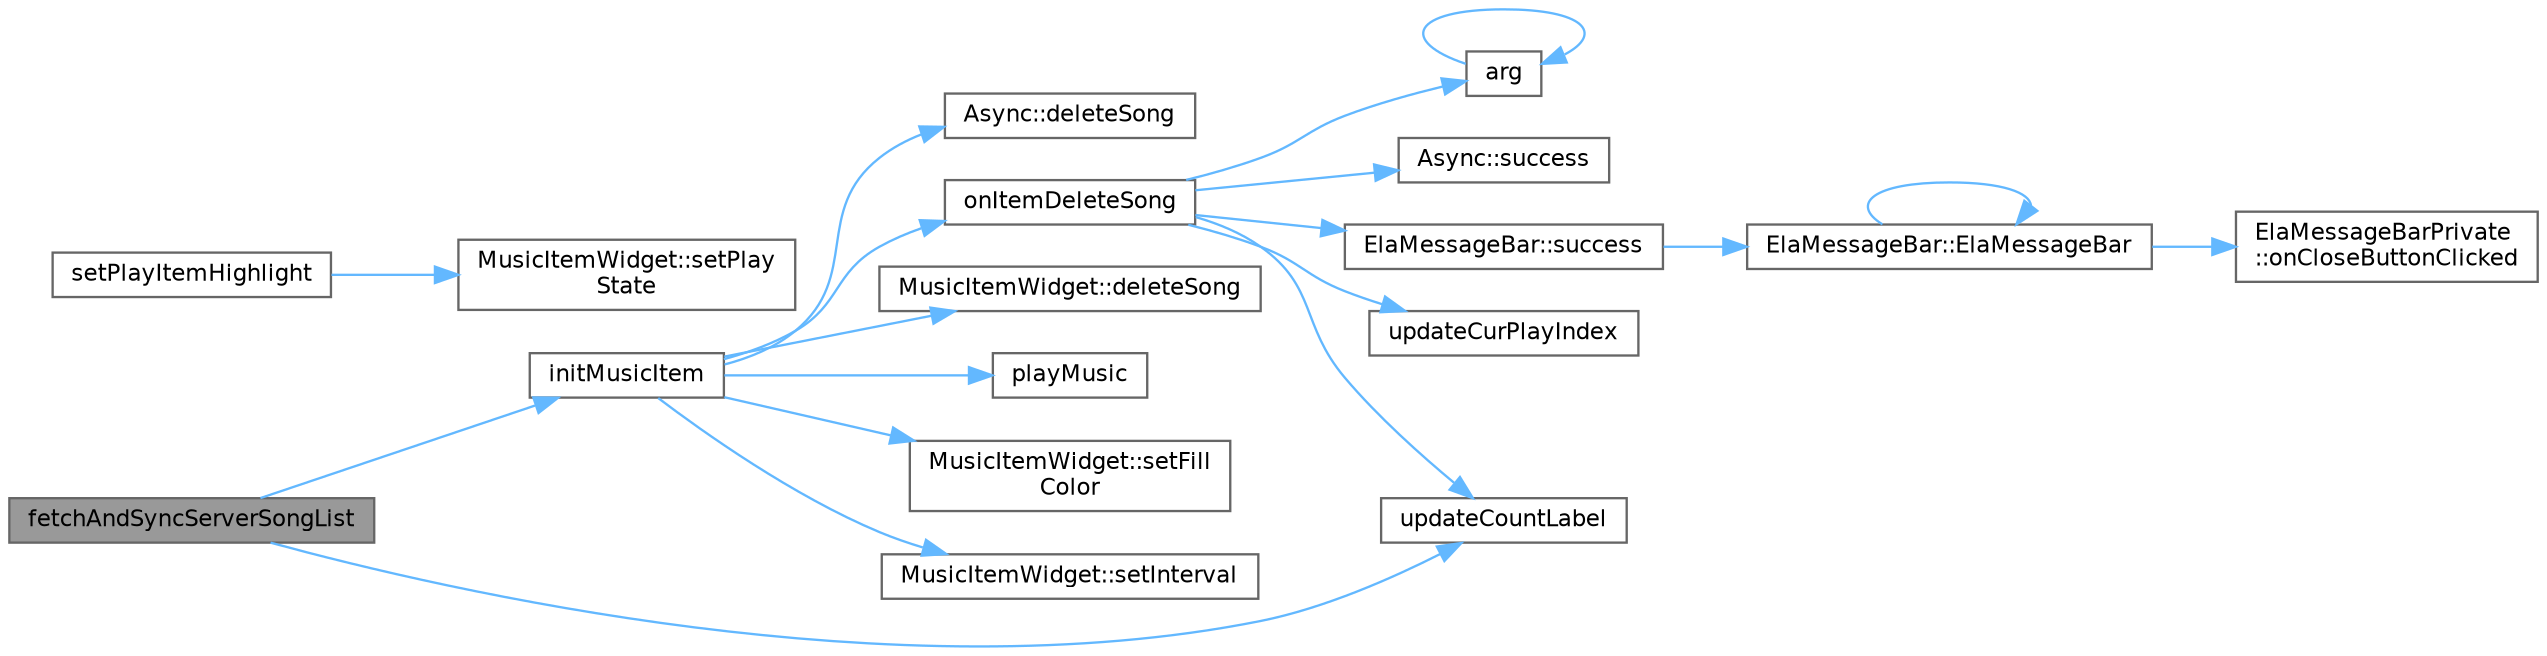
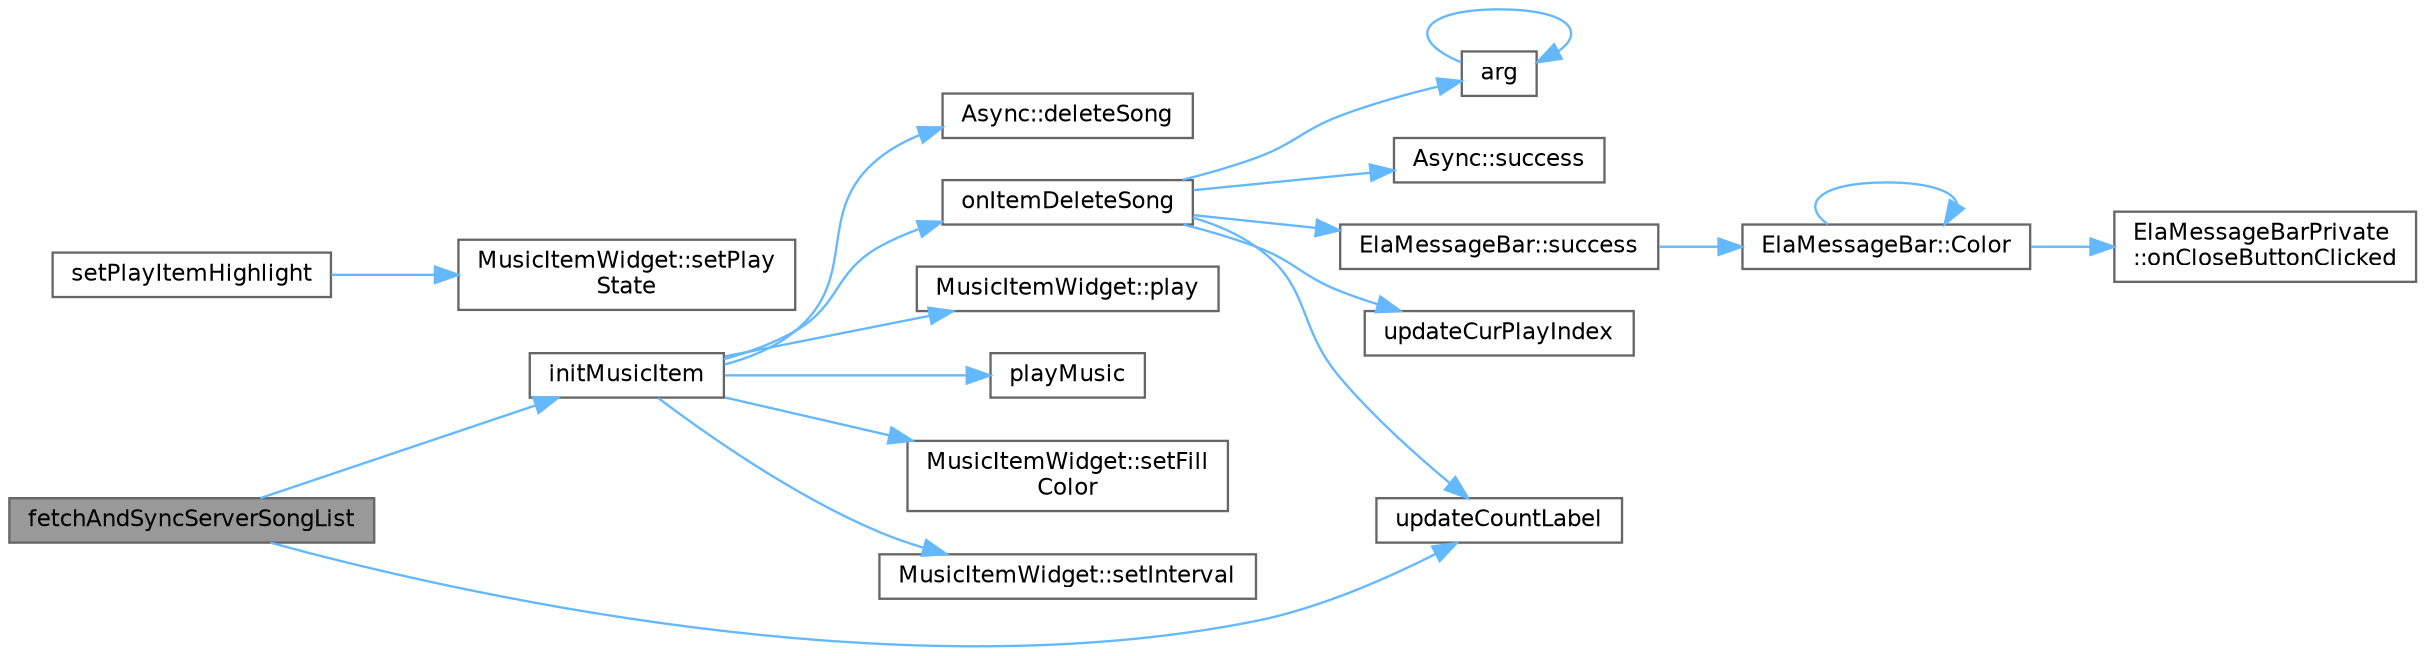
(1949, 247) -> (1886, 247)
(1070, 289) -> (1068, 289)
